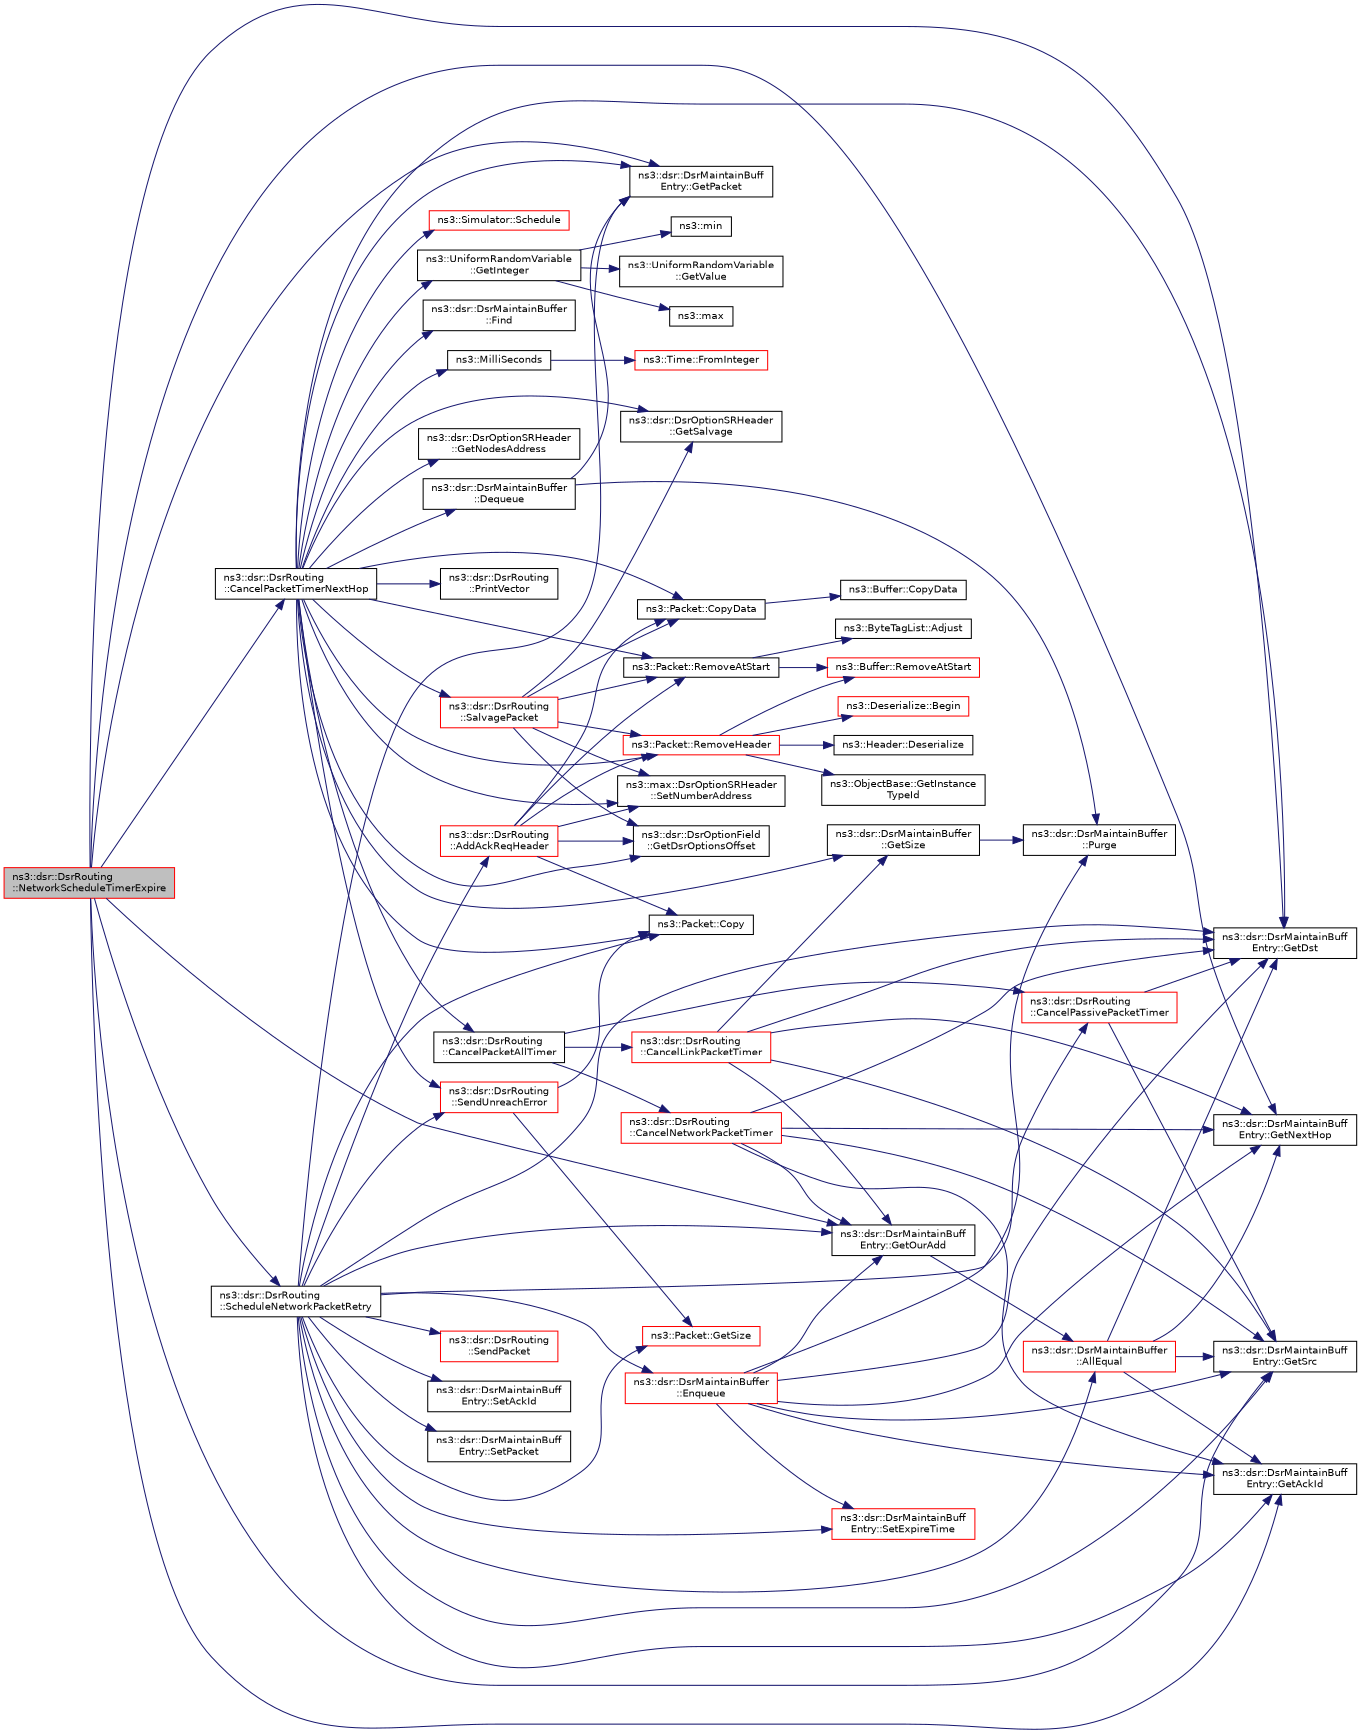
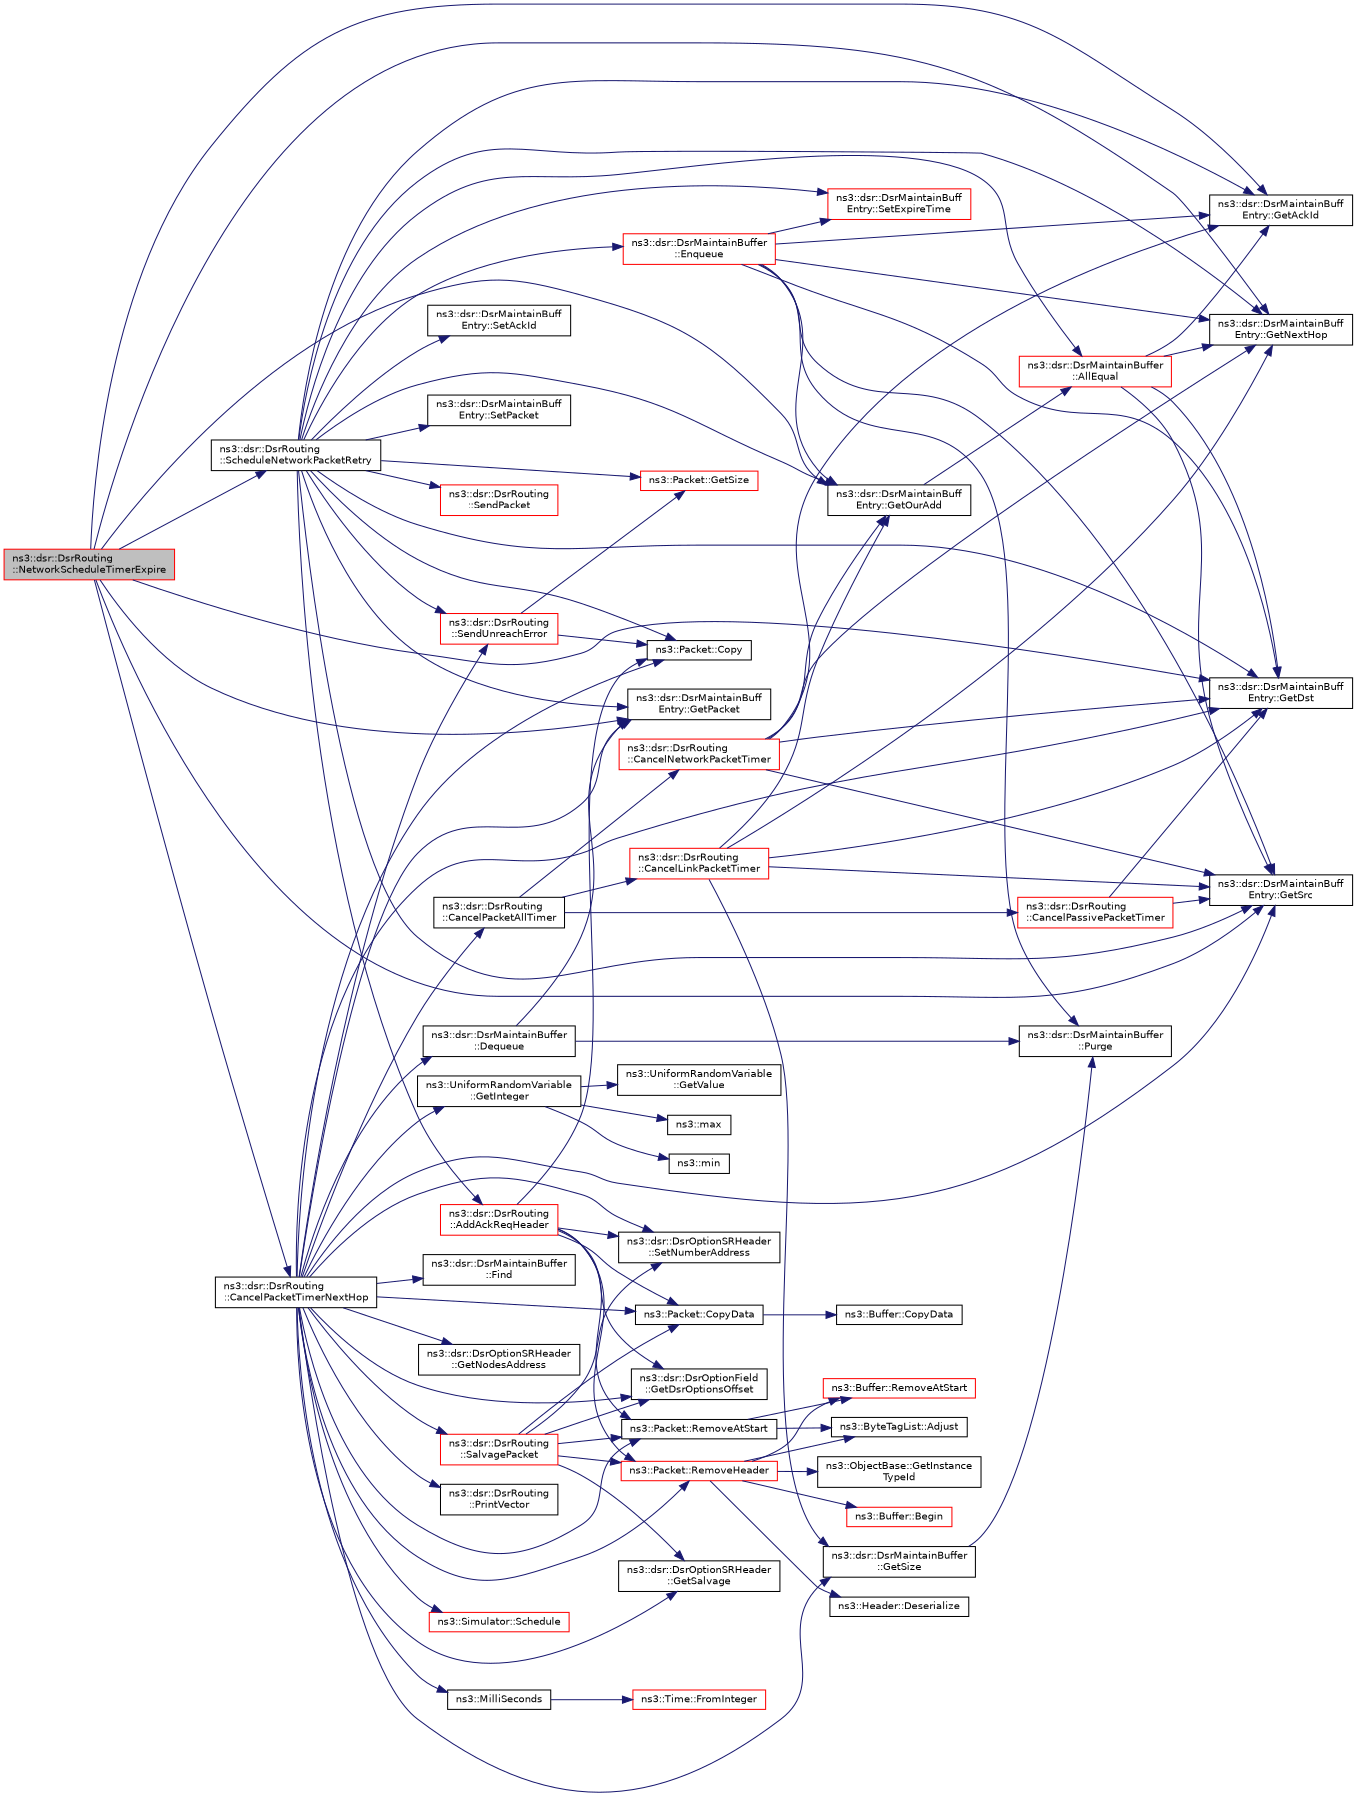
(903, 706) -> (899, 1517)
(701, 791) -> (699, 1247)
none -> (823, 1203)
(813, 1282) -> (708, 151)
none -> (797, 1450)
